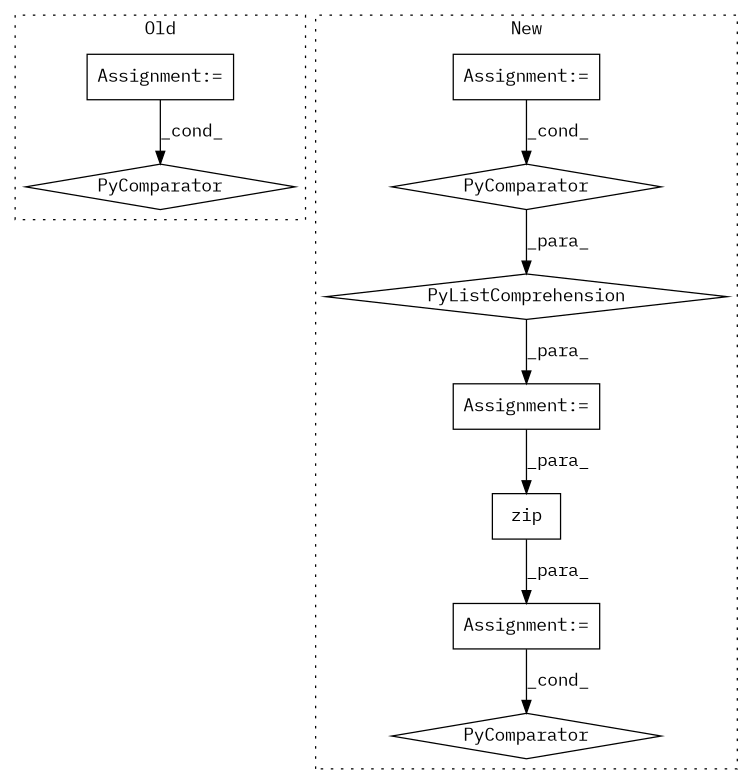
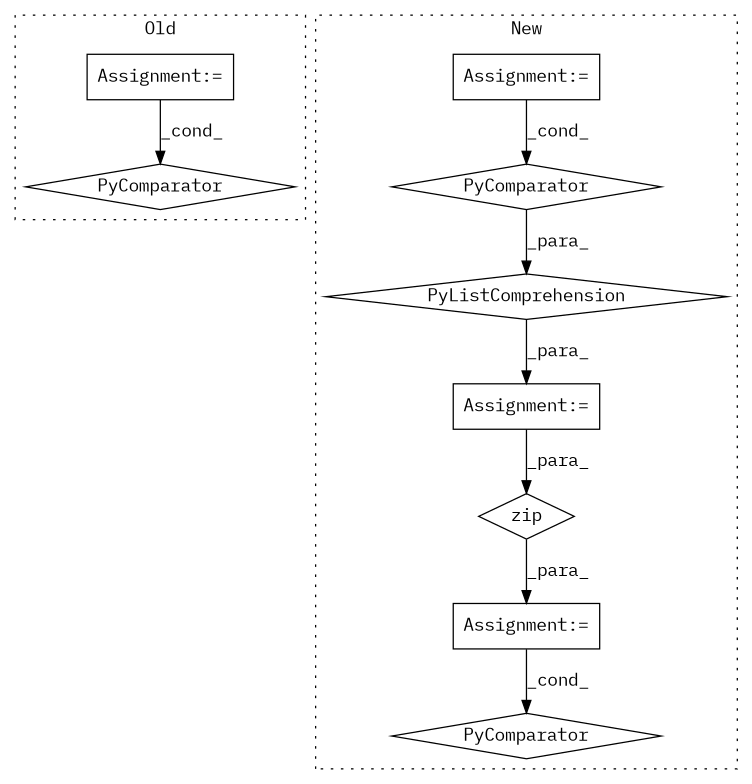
(526, 516) -> (526, 516)
